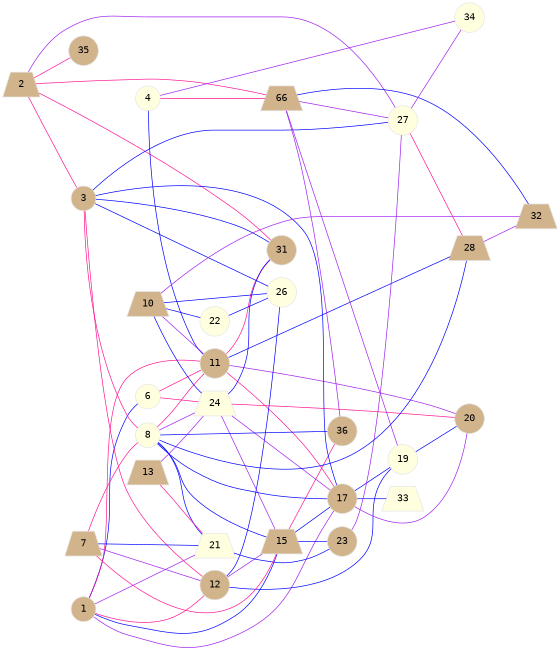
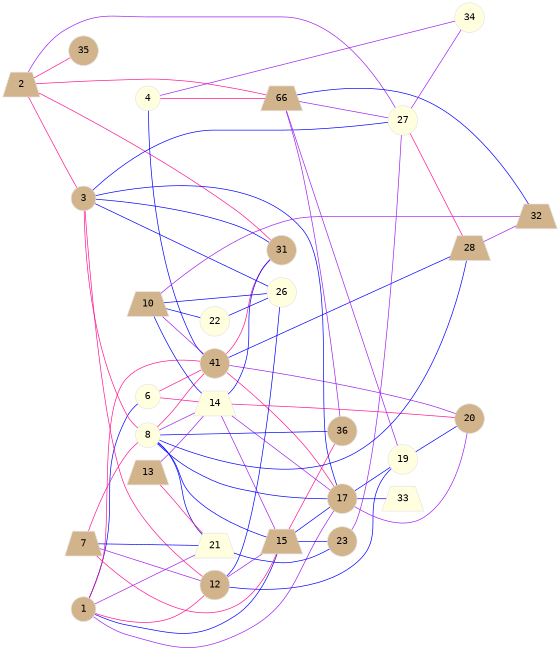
(215, 363) -> (215, 363)
(215, 403) -> (215, 403)
